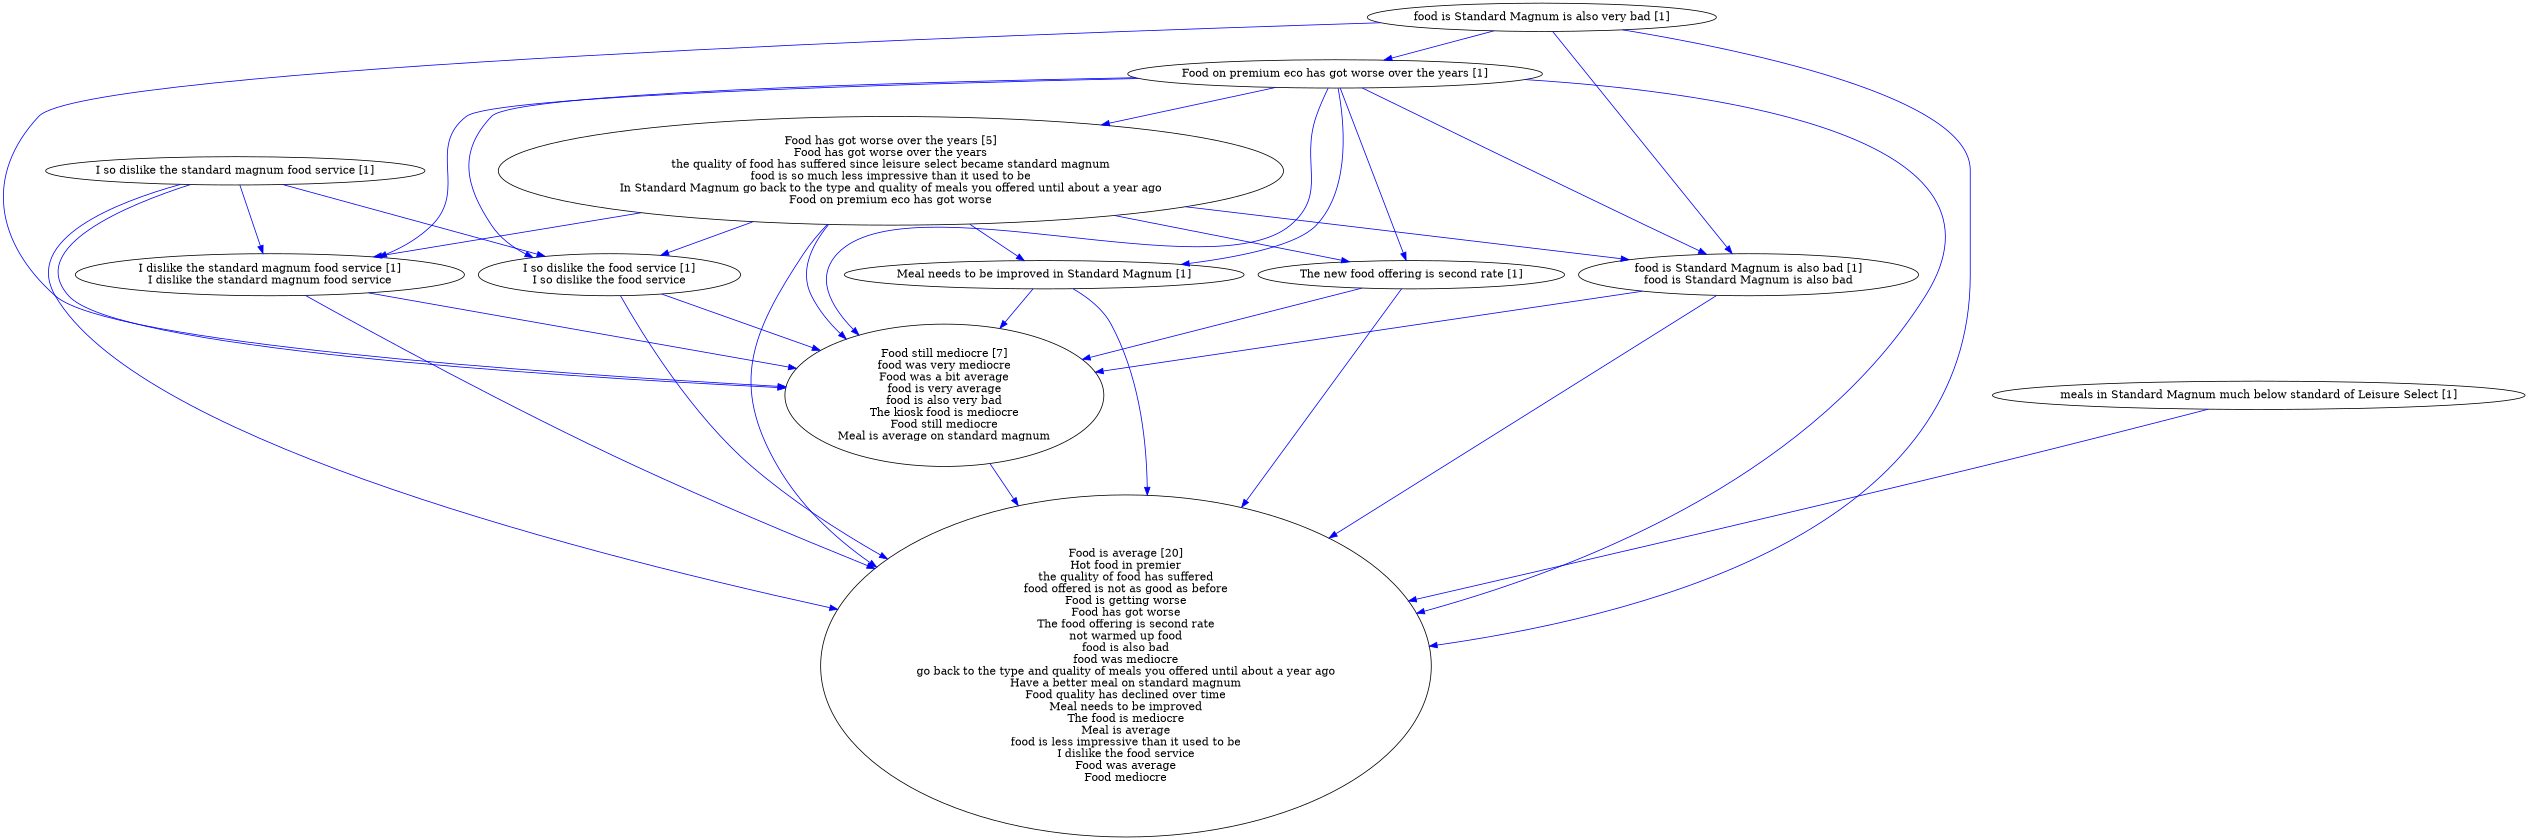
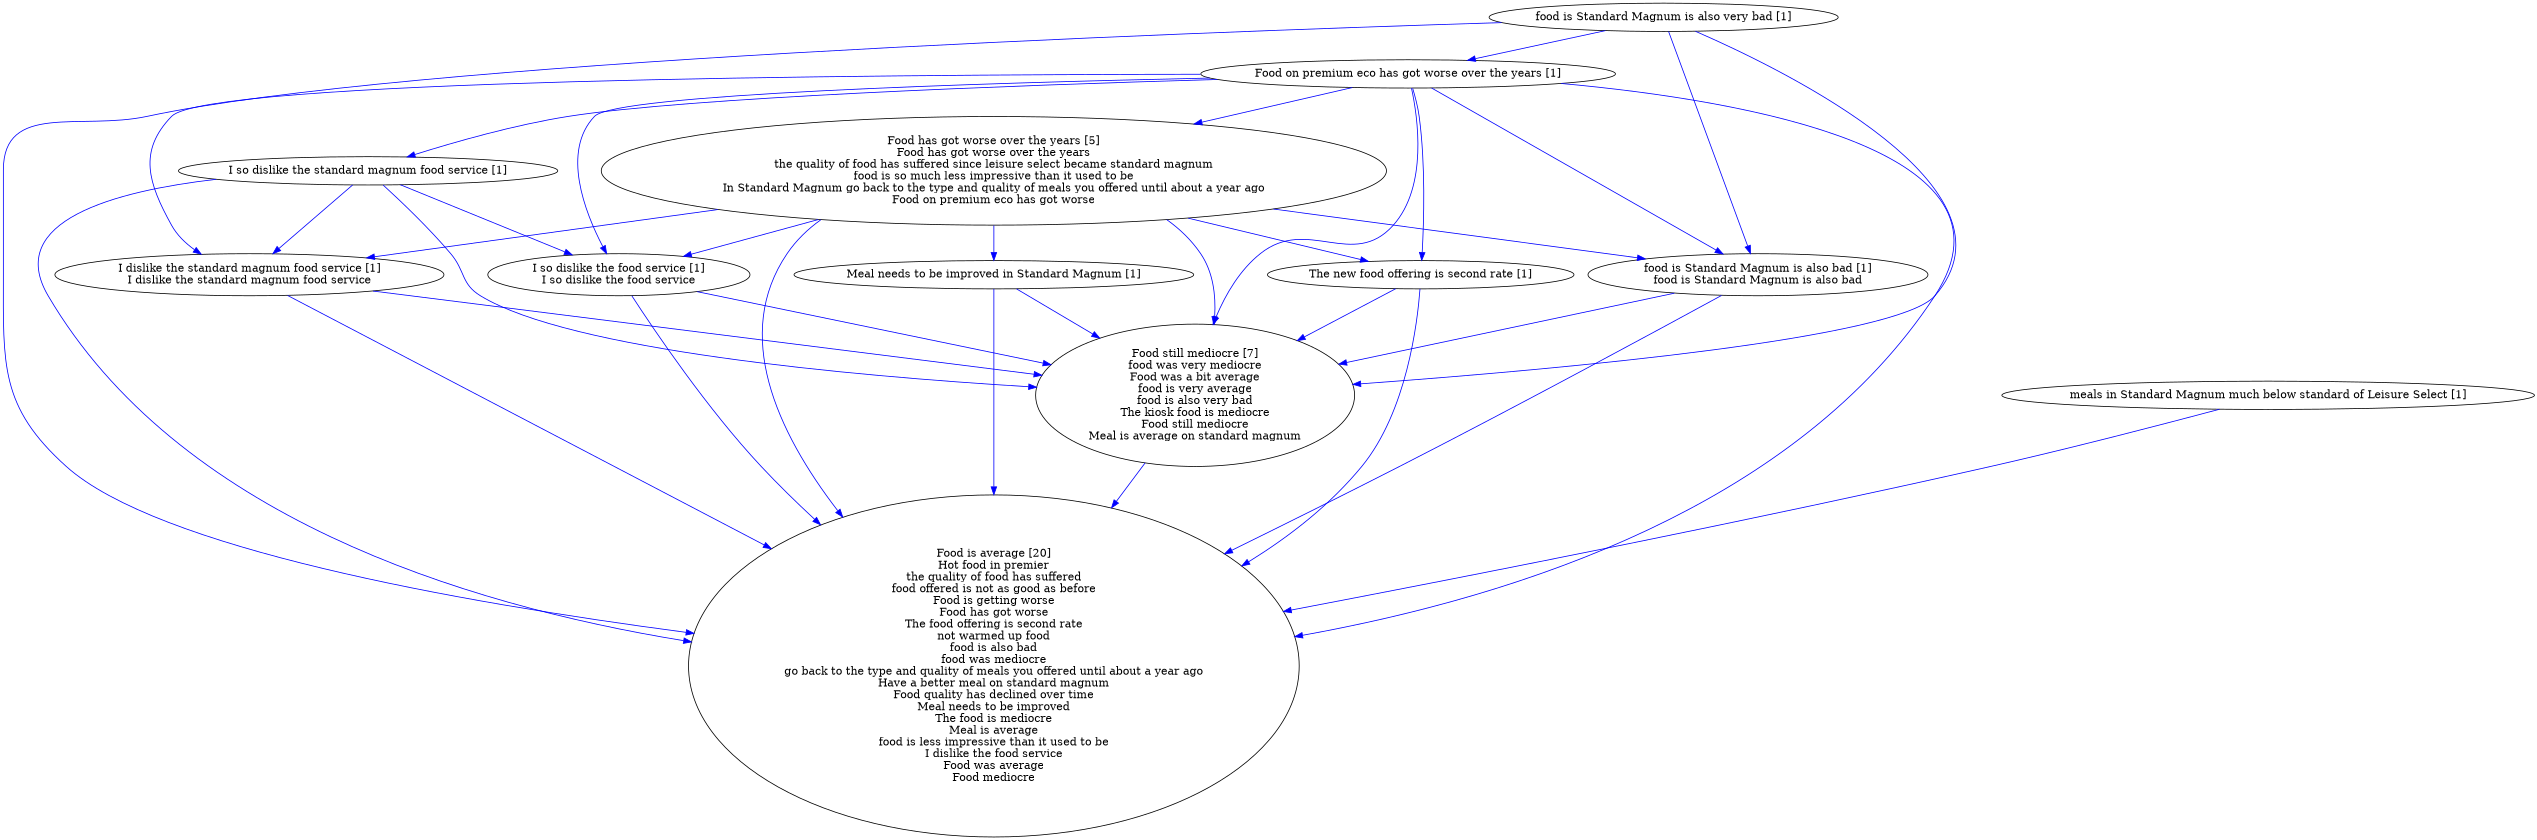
(1323, 216) -> (813, 96)
